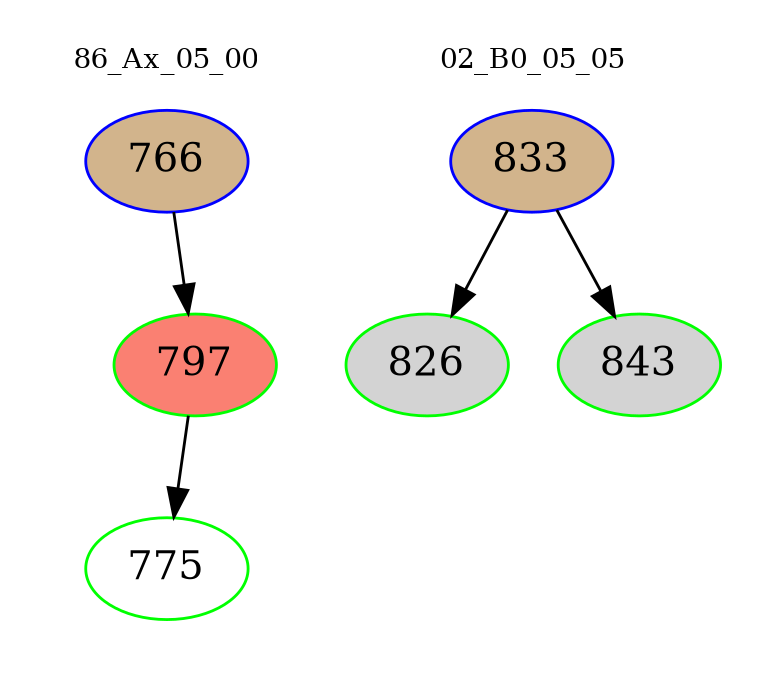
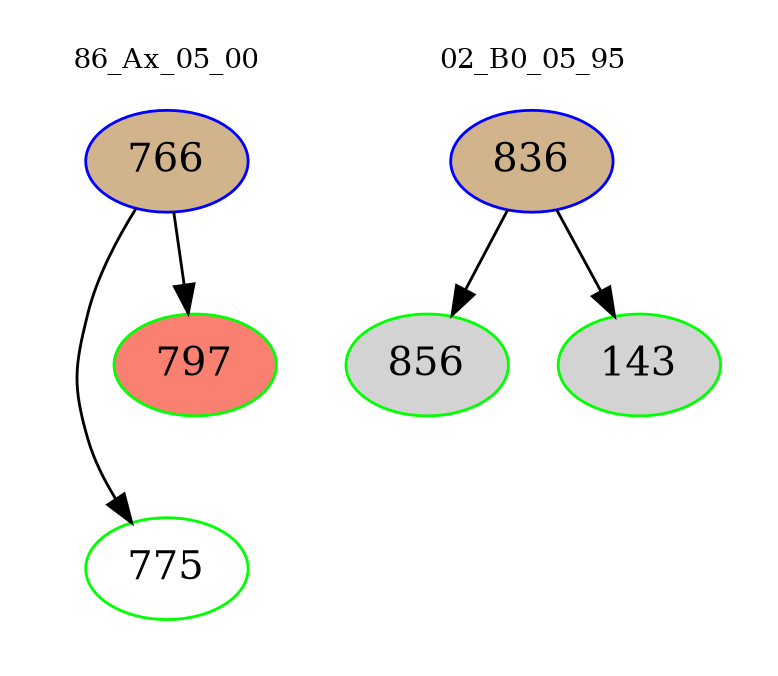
(533, 61) -> (533, 61)
(532, 161) -> (532, 161)
(427, 365) -> (427, 365)
(639, 365) -> (639, 365)
(183, 452) -> (79, 352)
